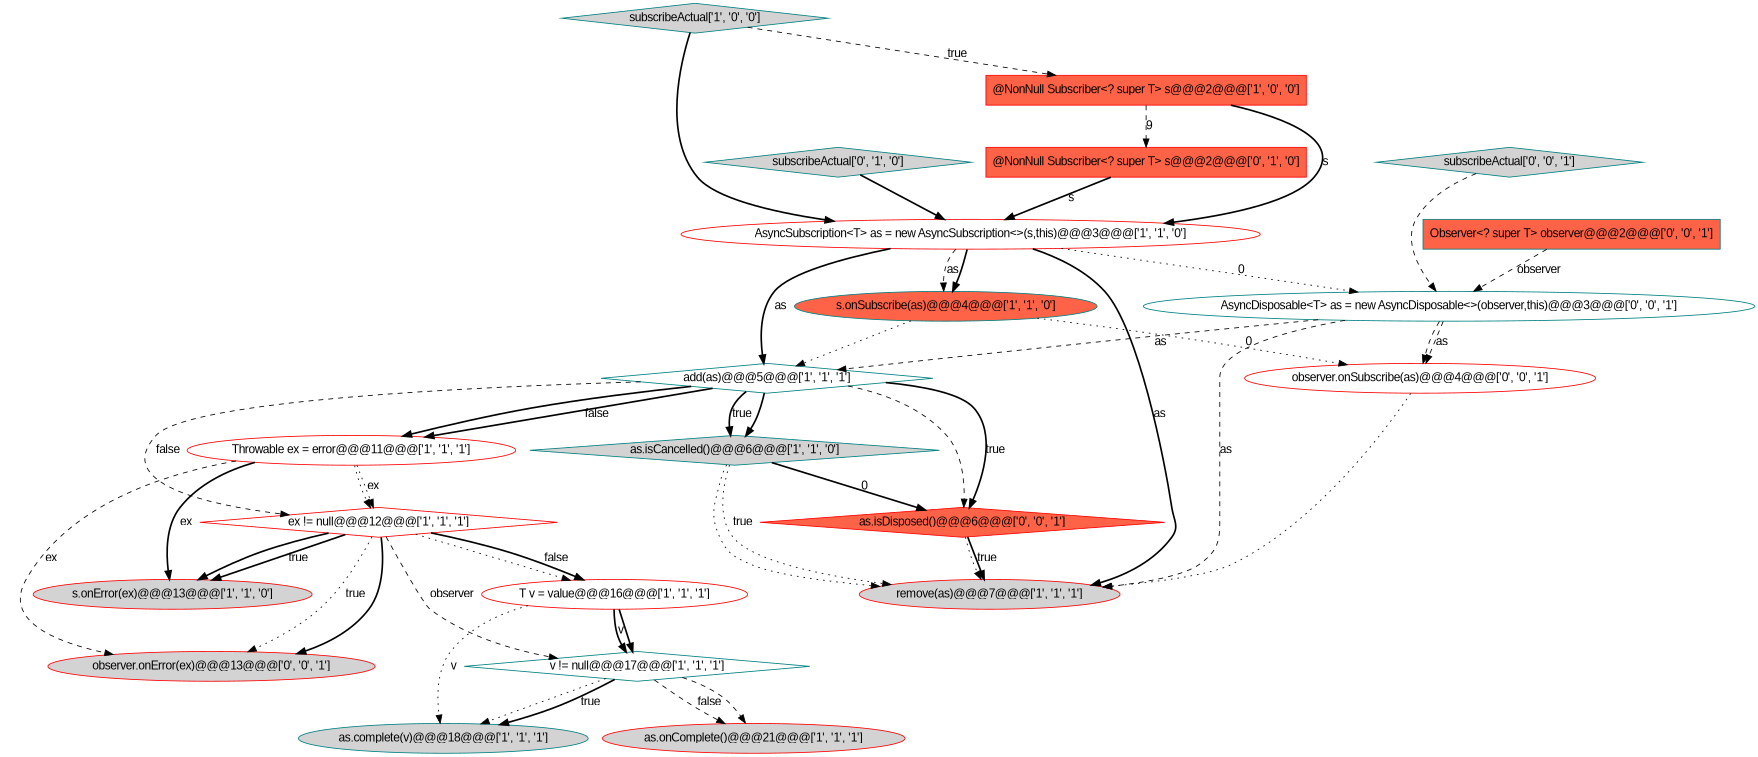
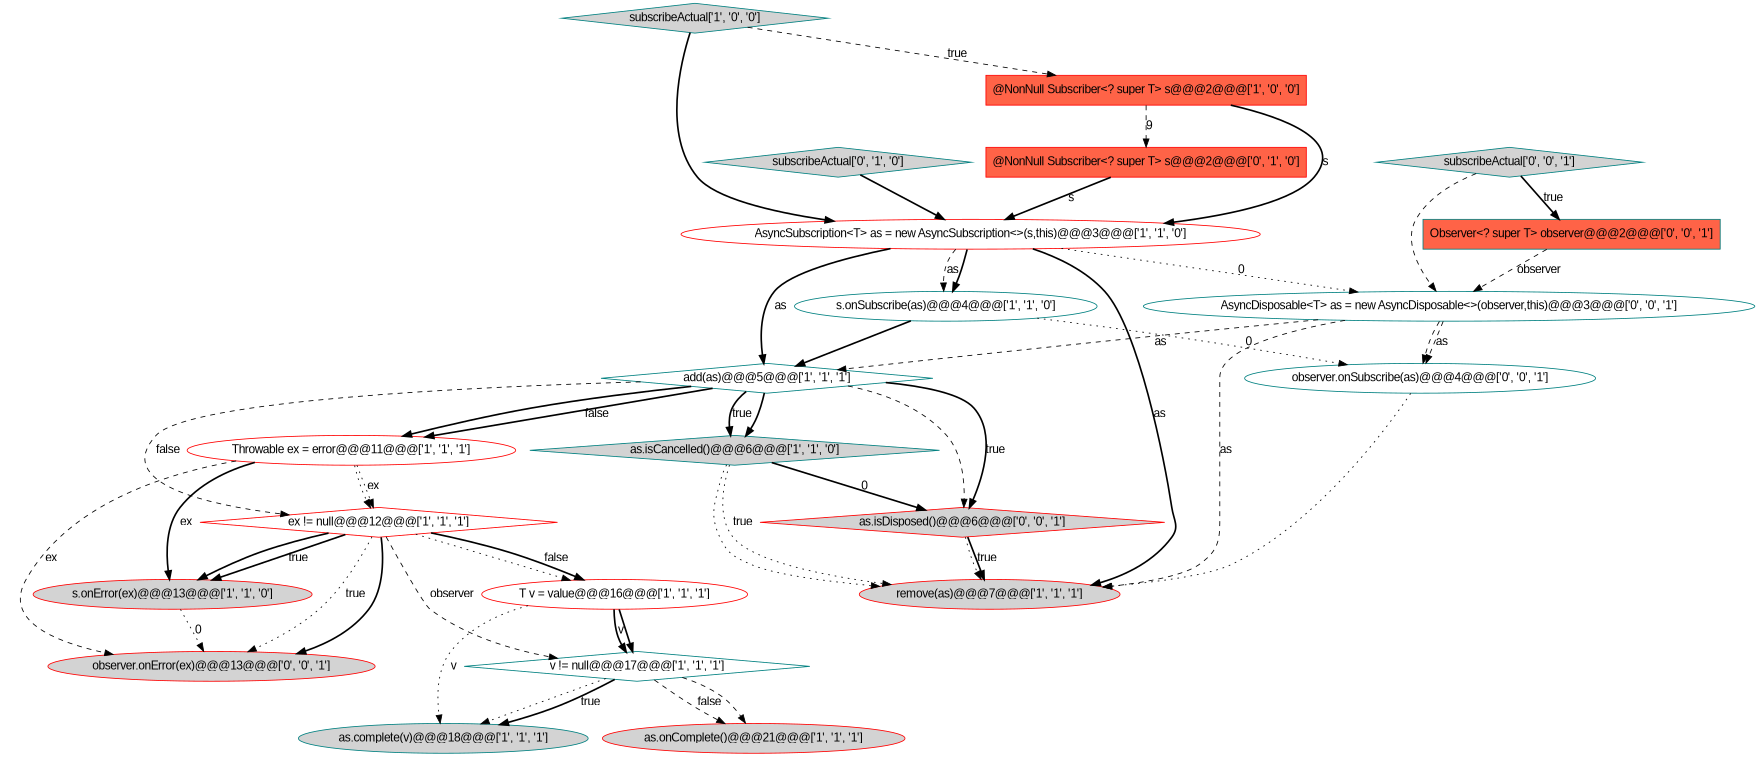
none -> (1537, 194)
(946, 306) -> (946, 306)
(858, 342) -> (858, 342)
(1420, 378) -> (1420, 378)
(962, 522) -> (962, 522)
none -> (190, 627)
